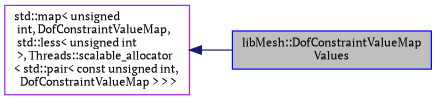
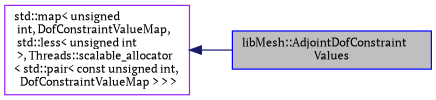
(332, 50) -> (332, 50)
